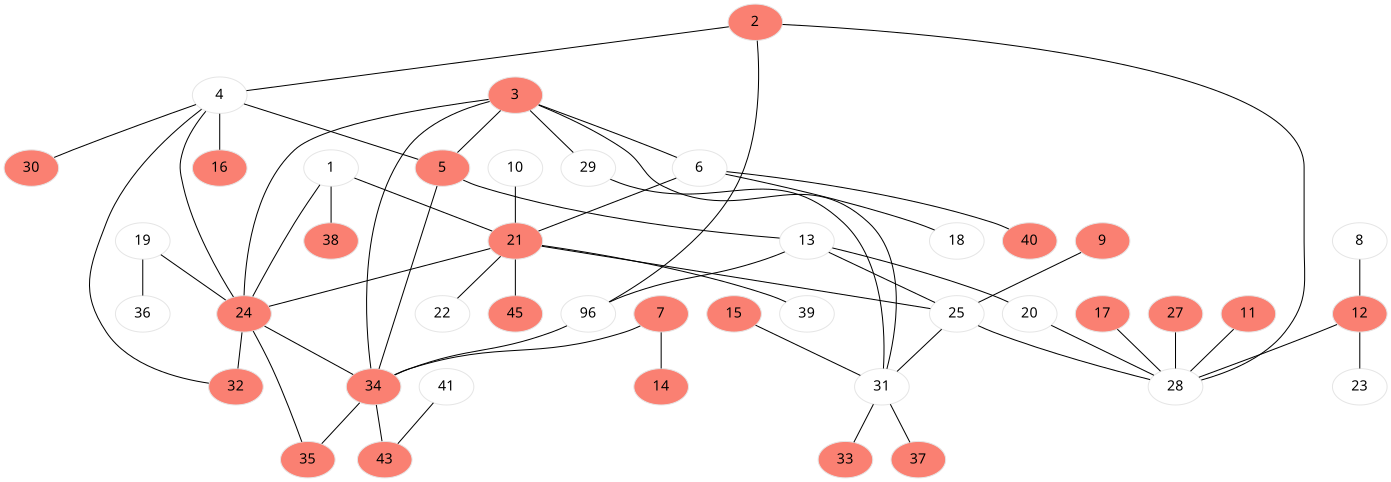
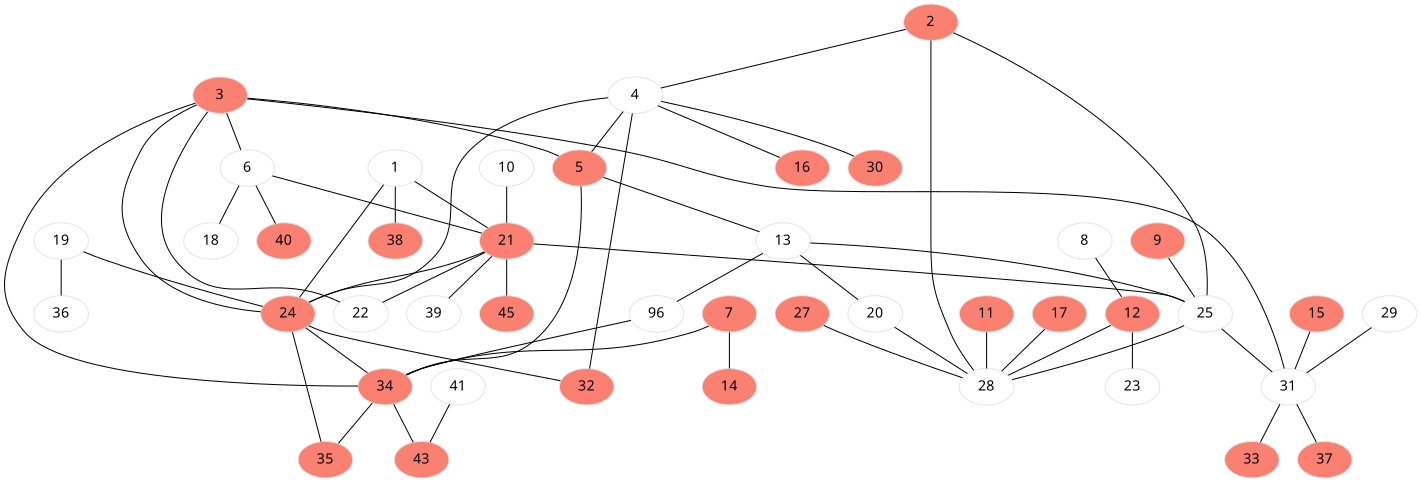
(552, 132) -> (180, 265)
(720, 210) -> (1117, 134)
